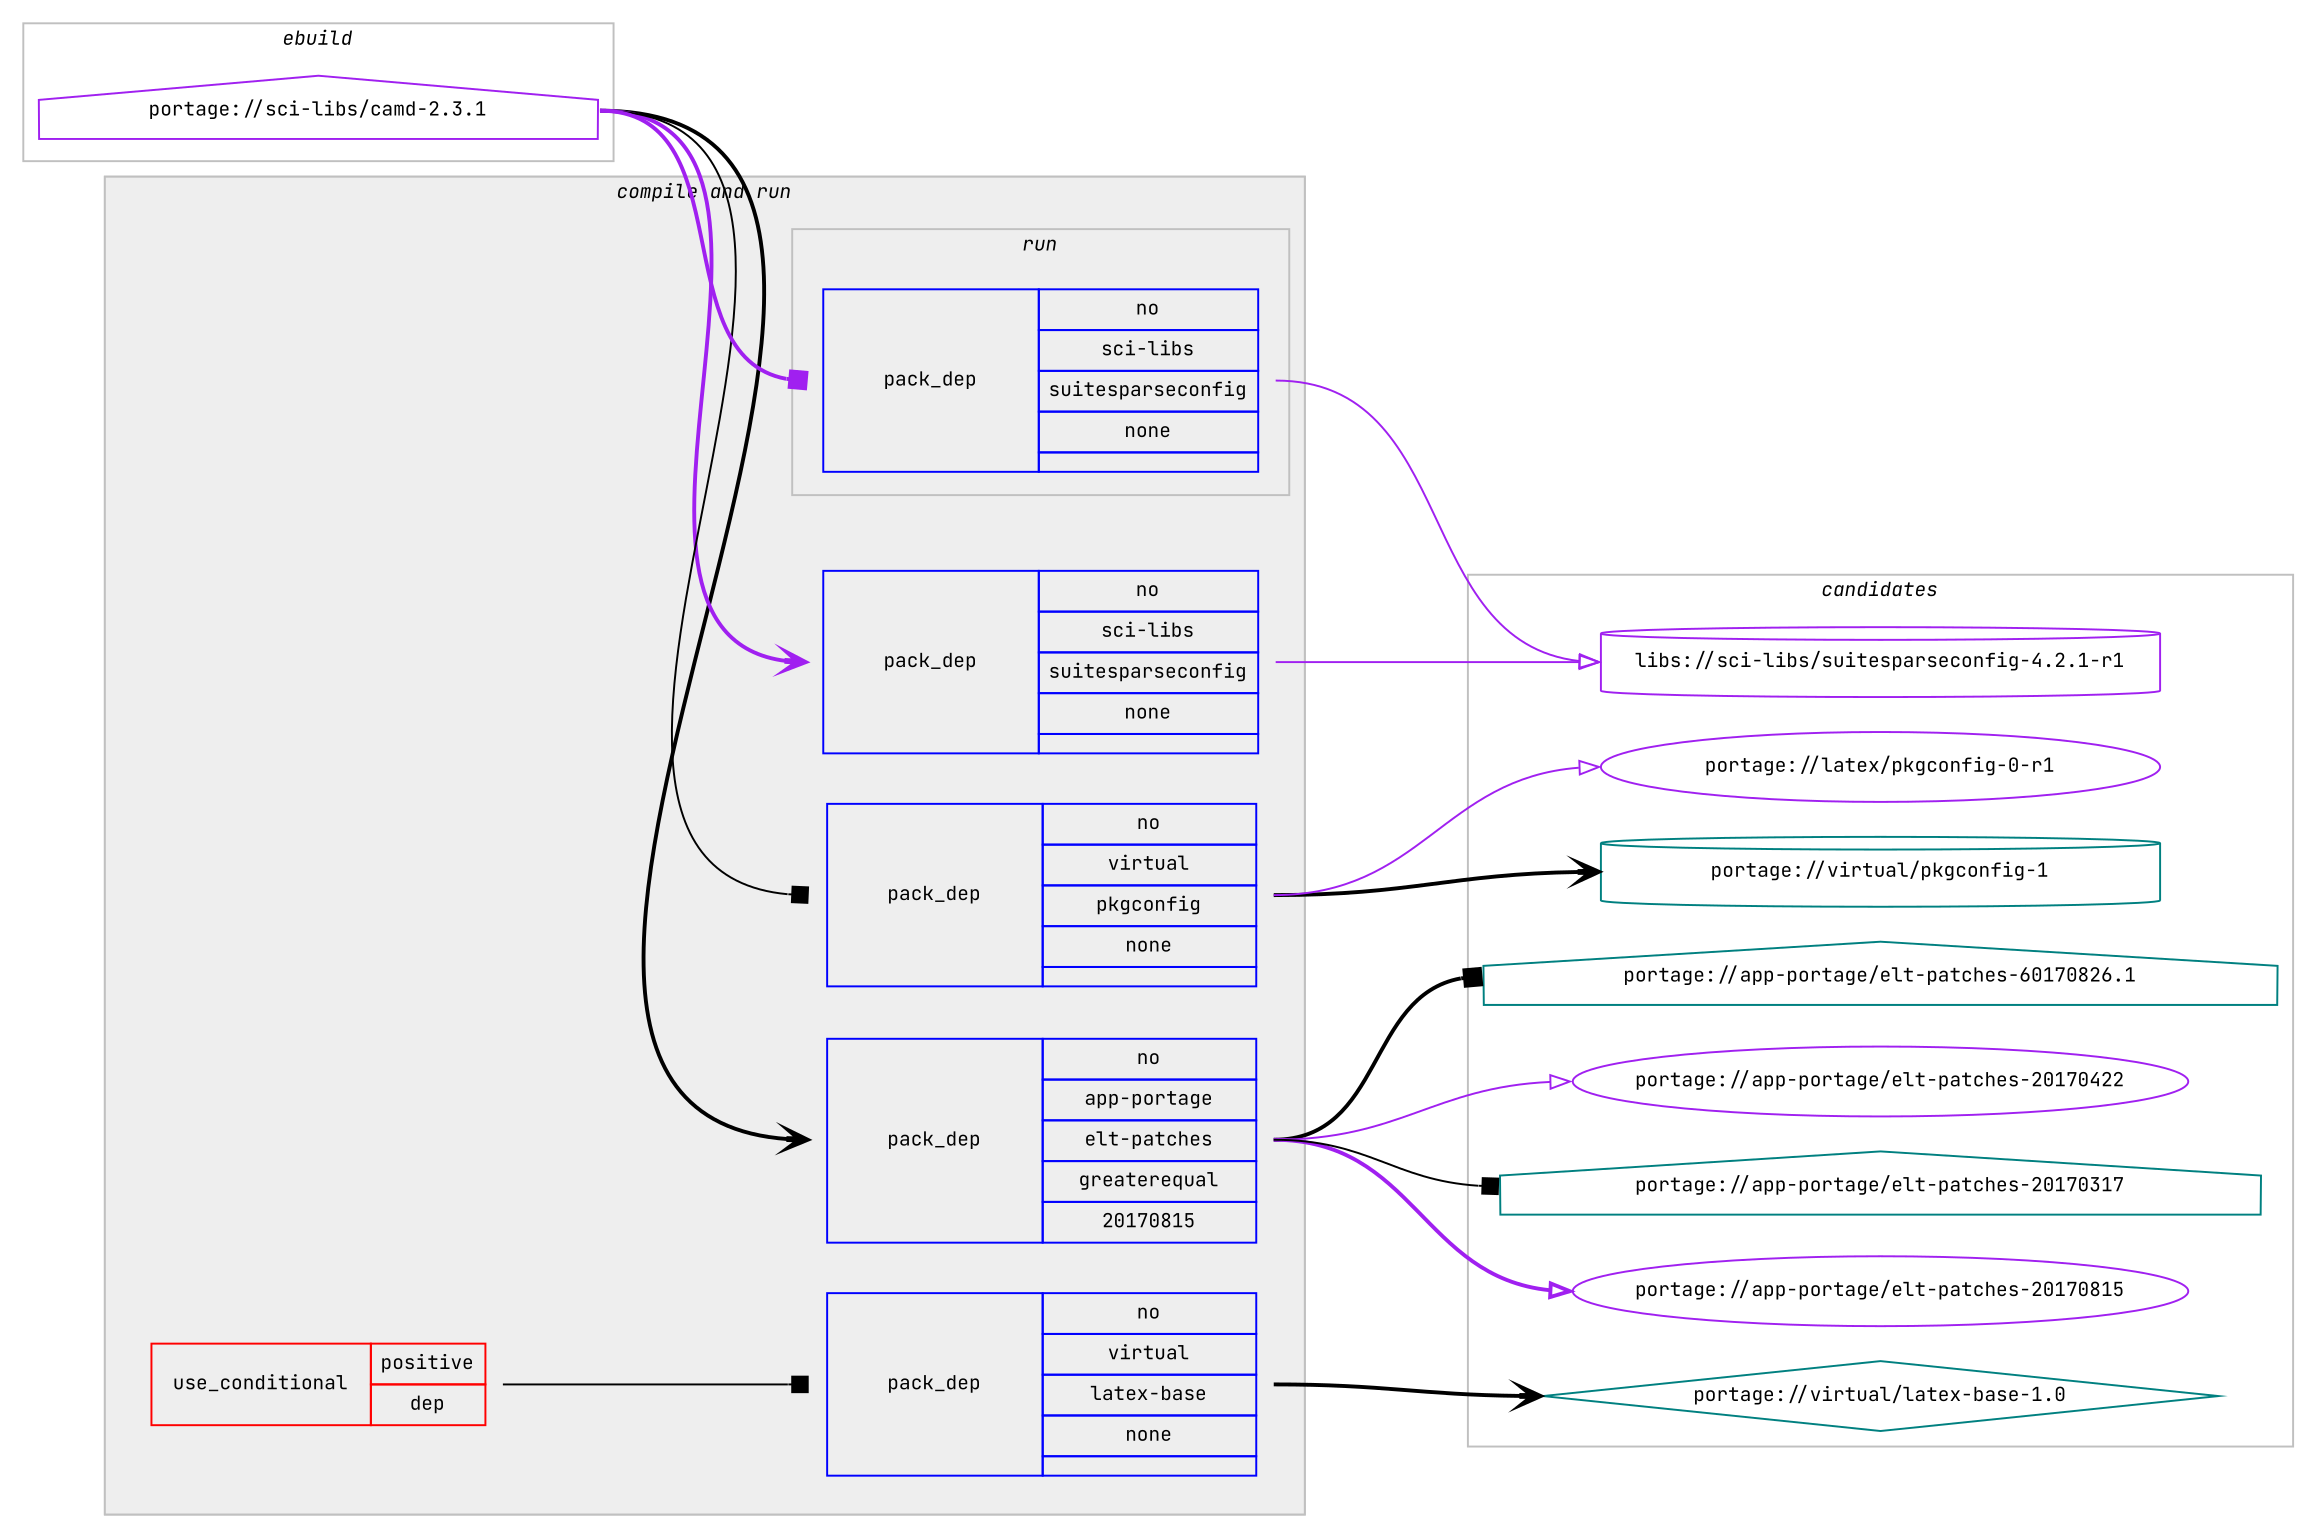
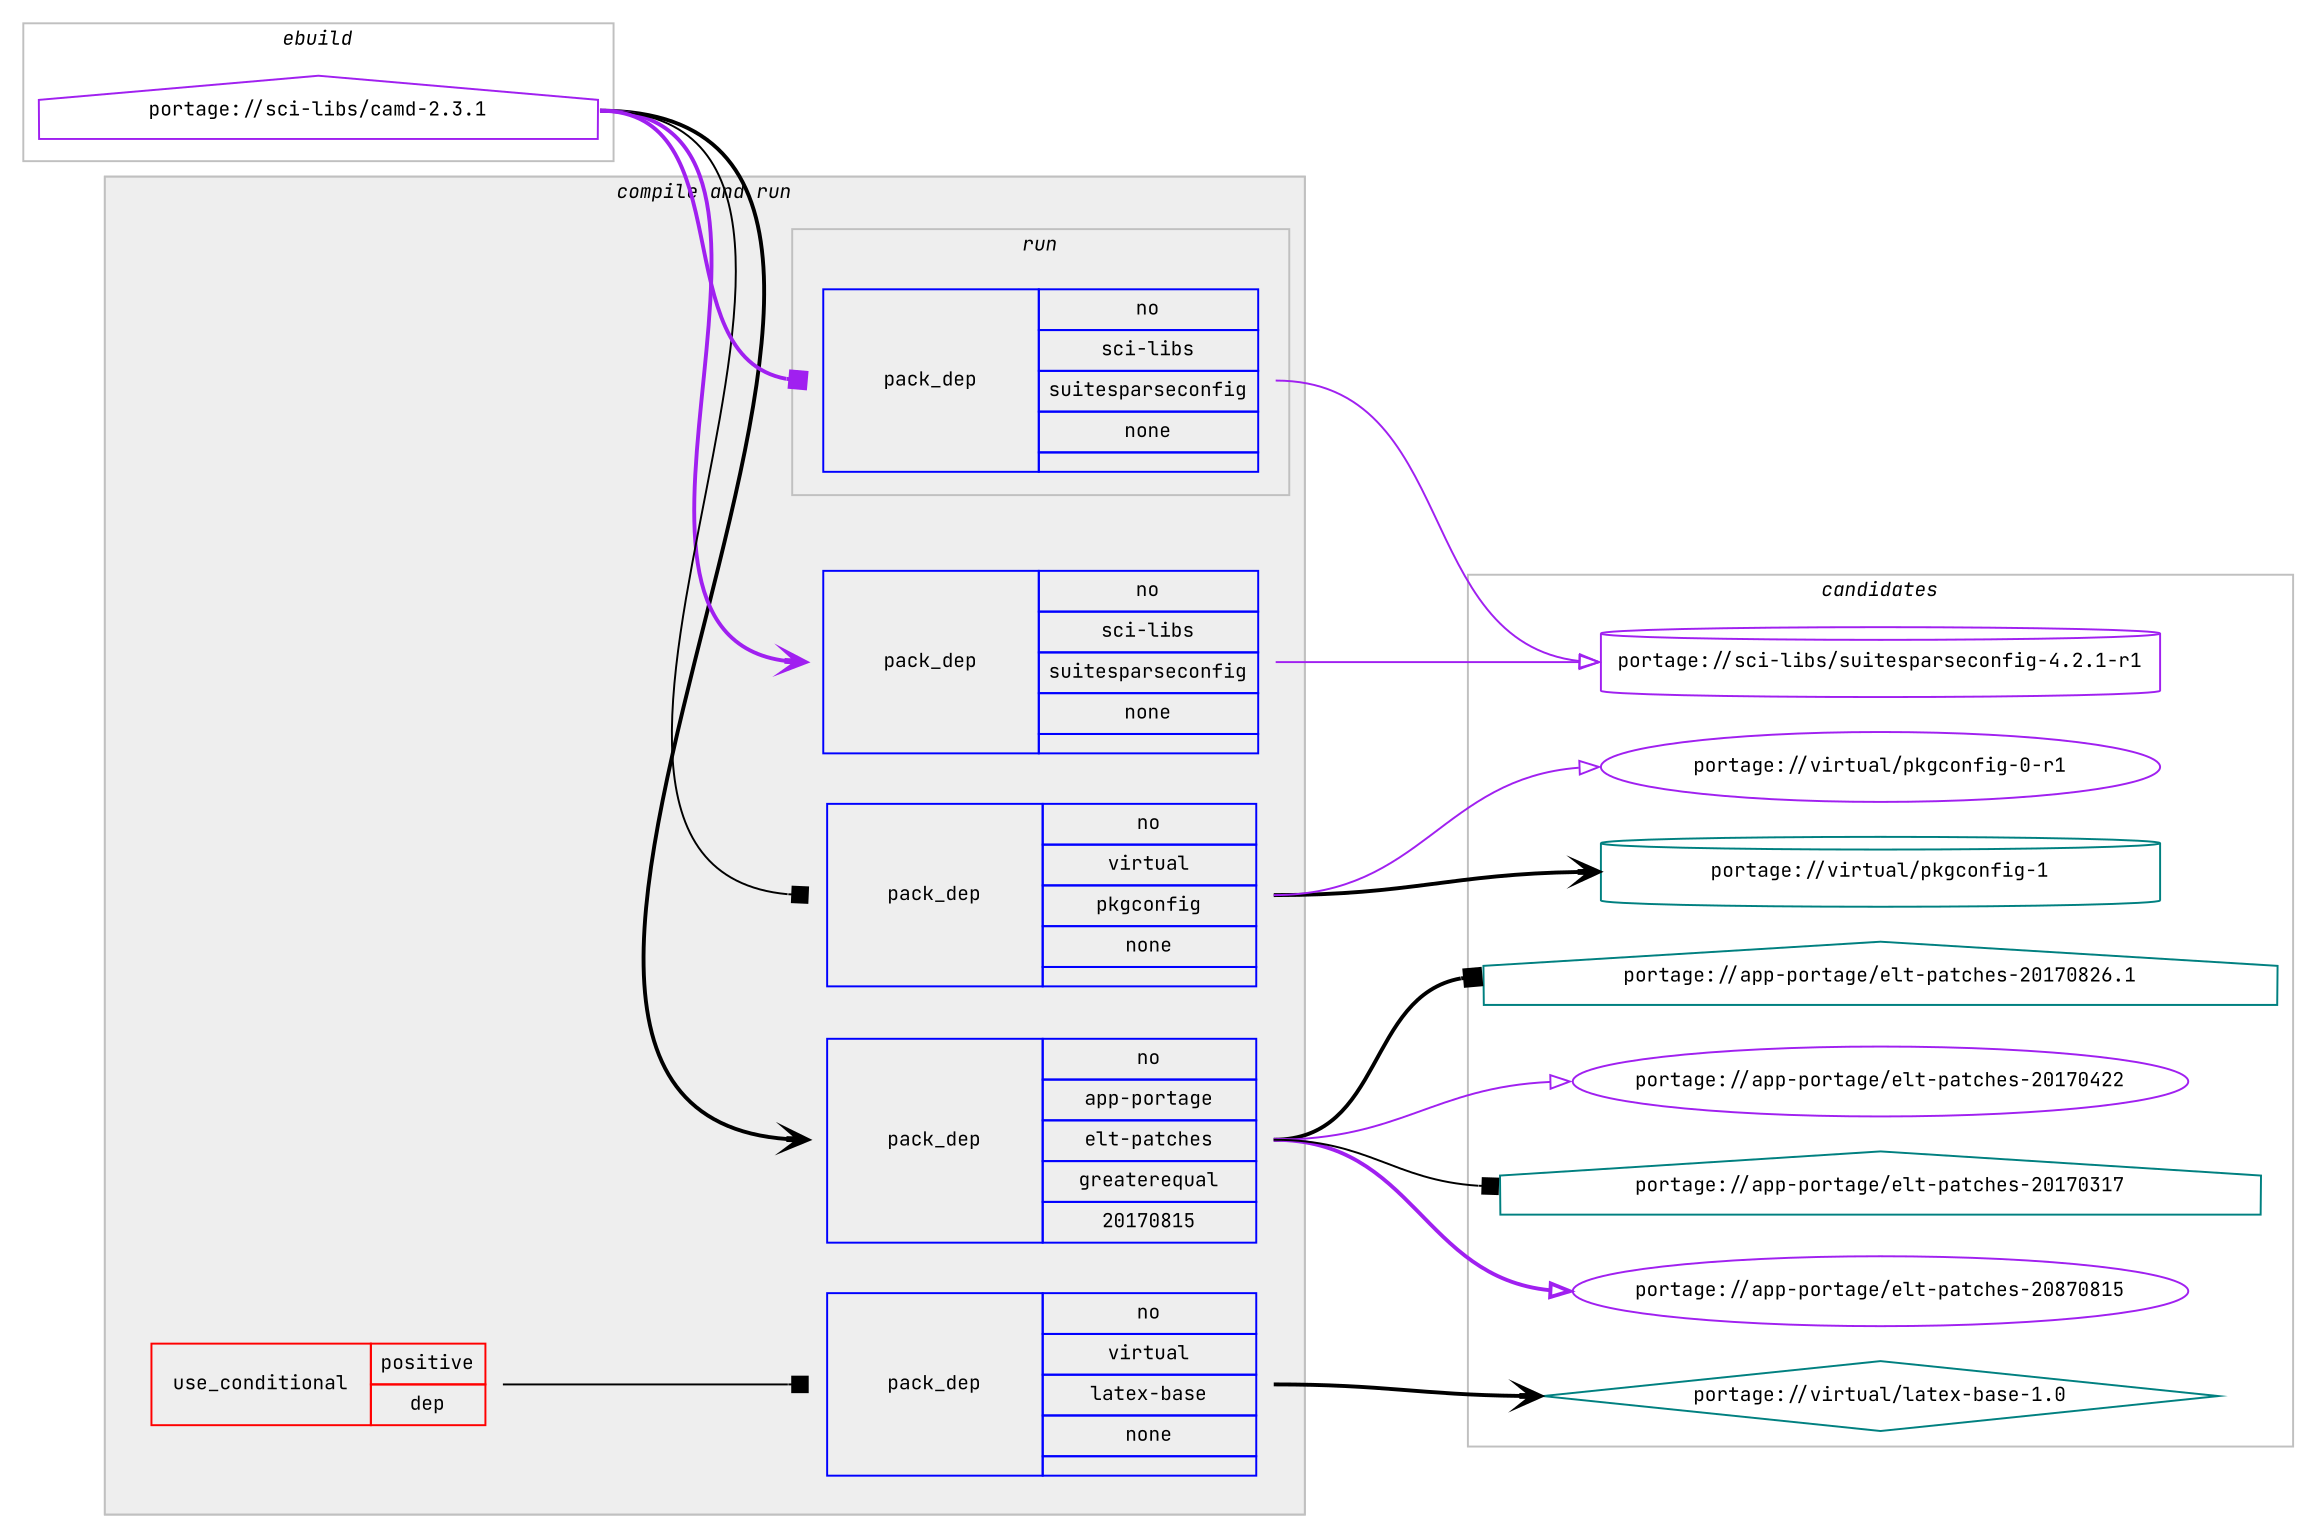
(1881, 662) -> (1881, 662)
(1881, 767) -> (1881, 767)
(1881, 977) -> (1881, 977)
(1881, 1291) -> (1881, 1291)
